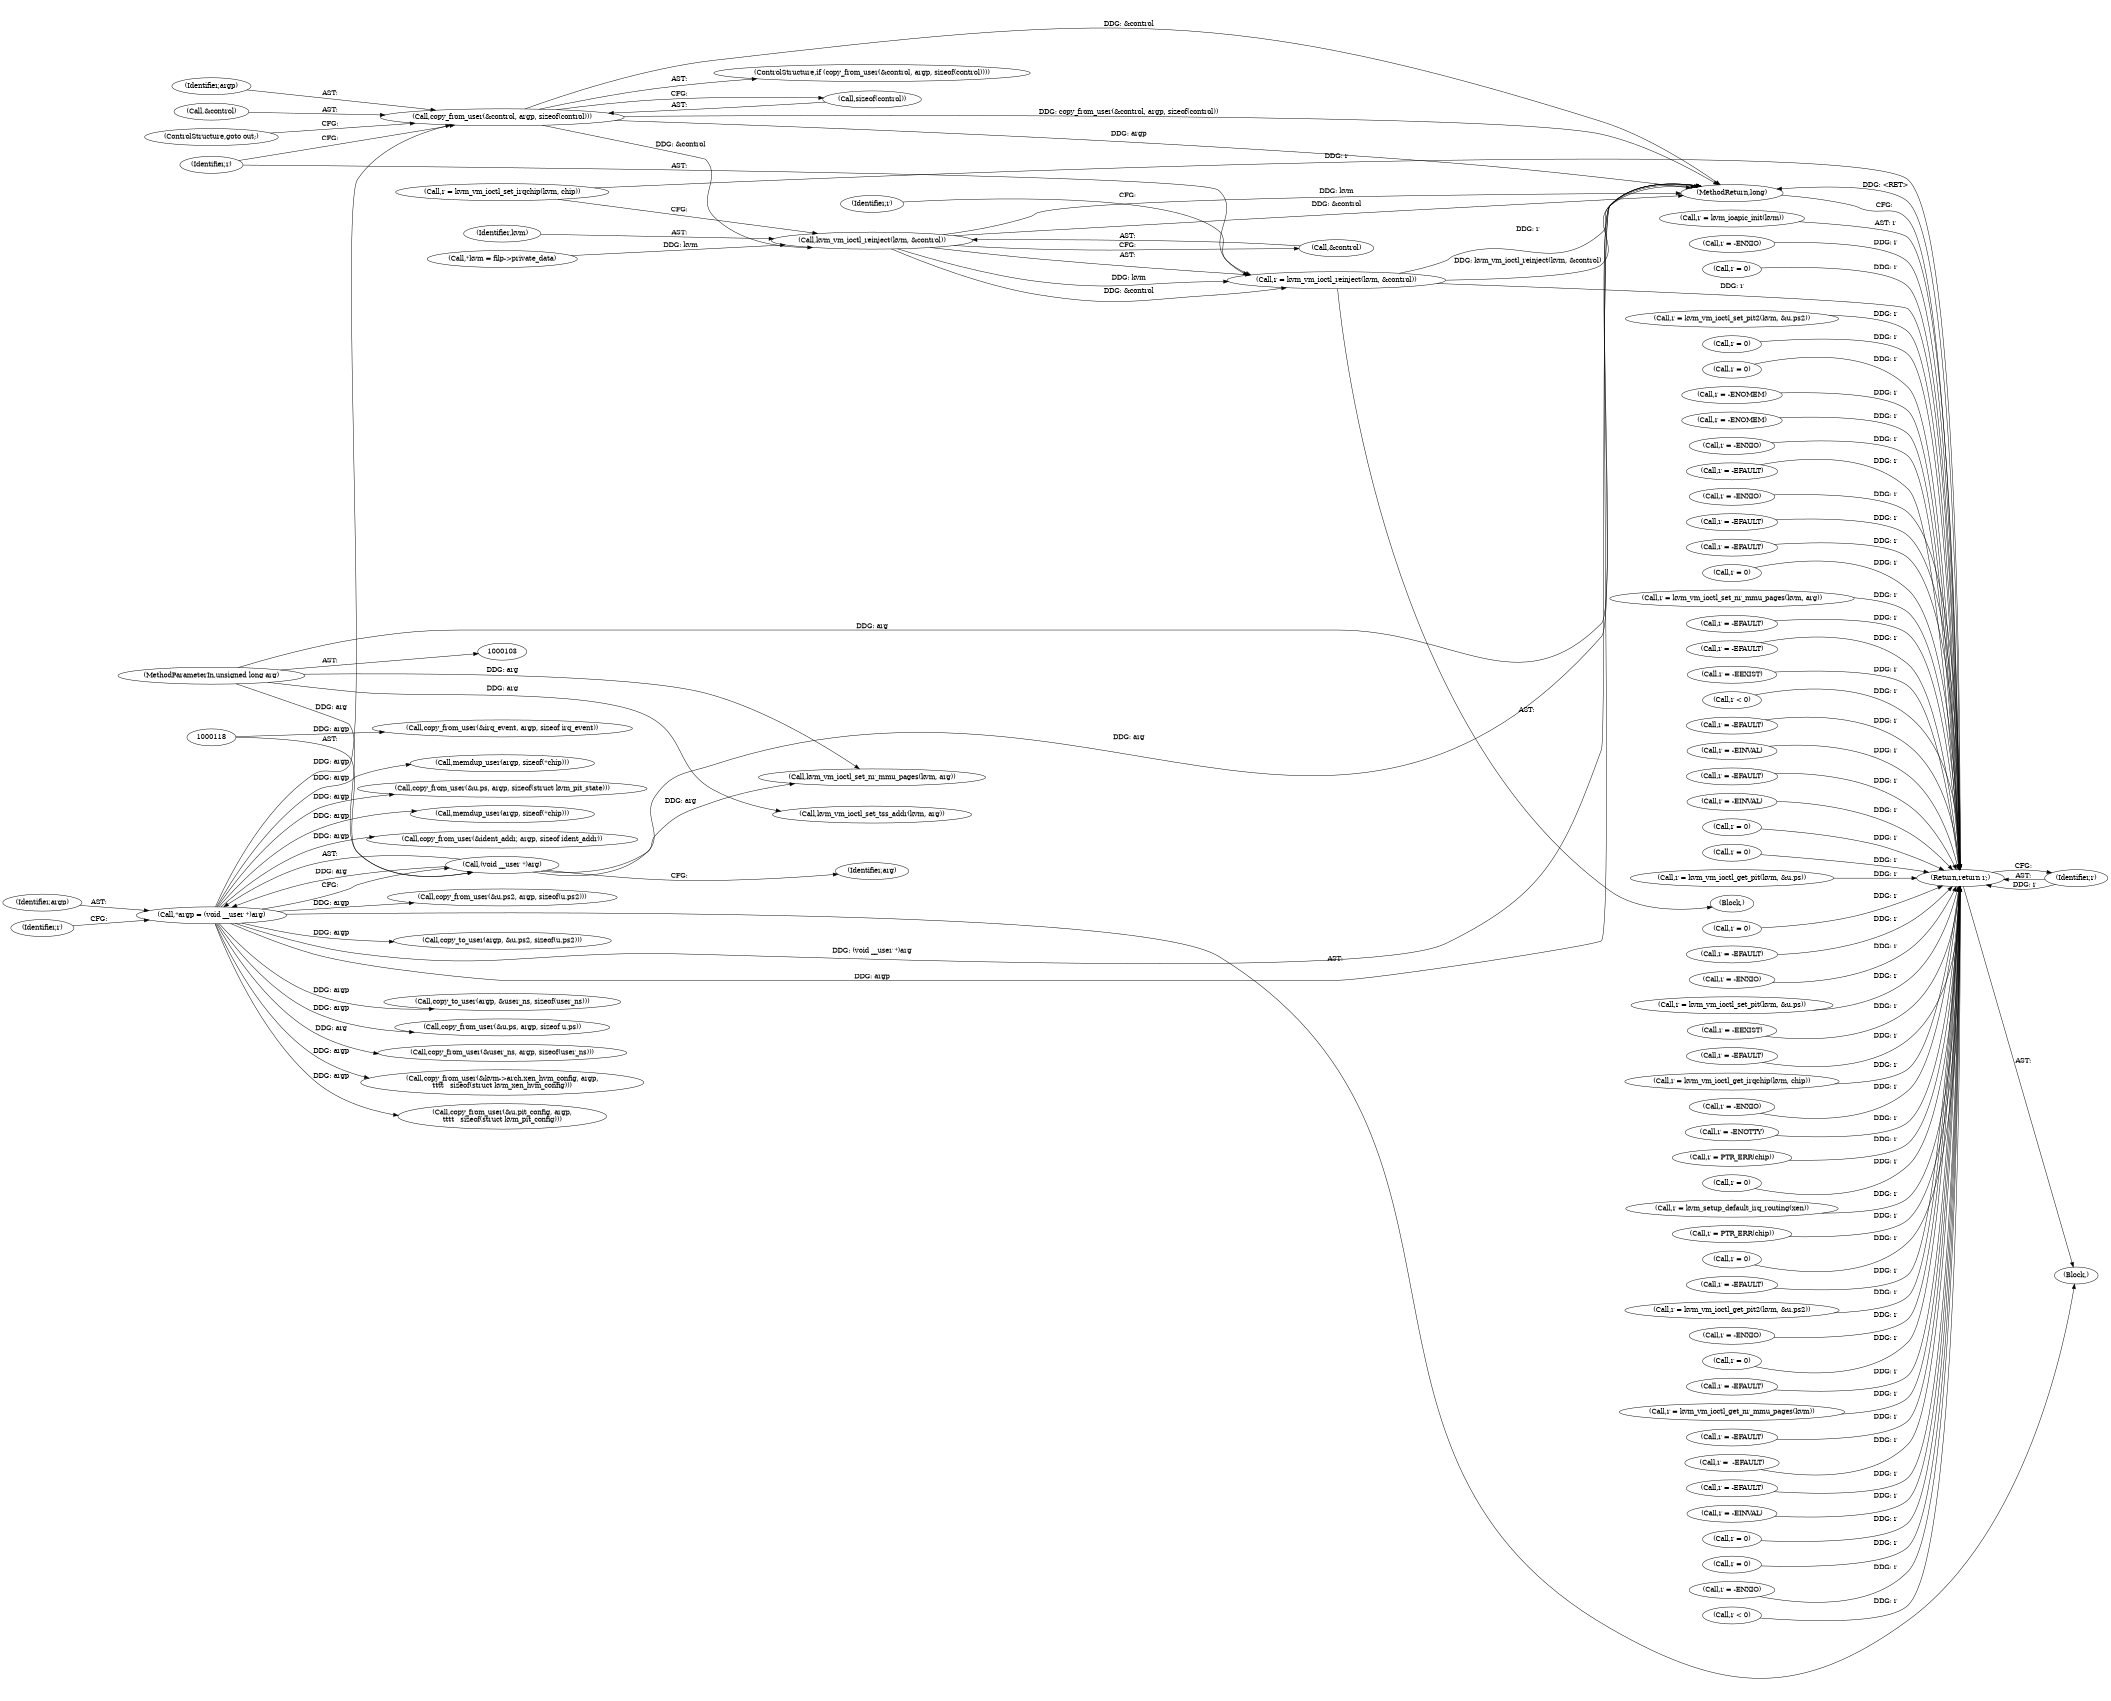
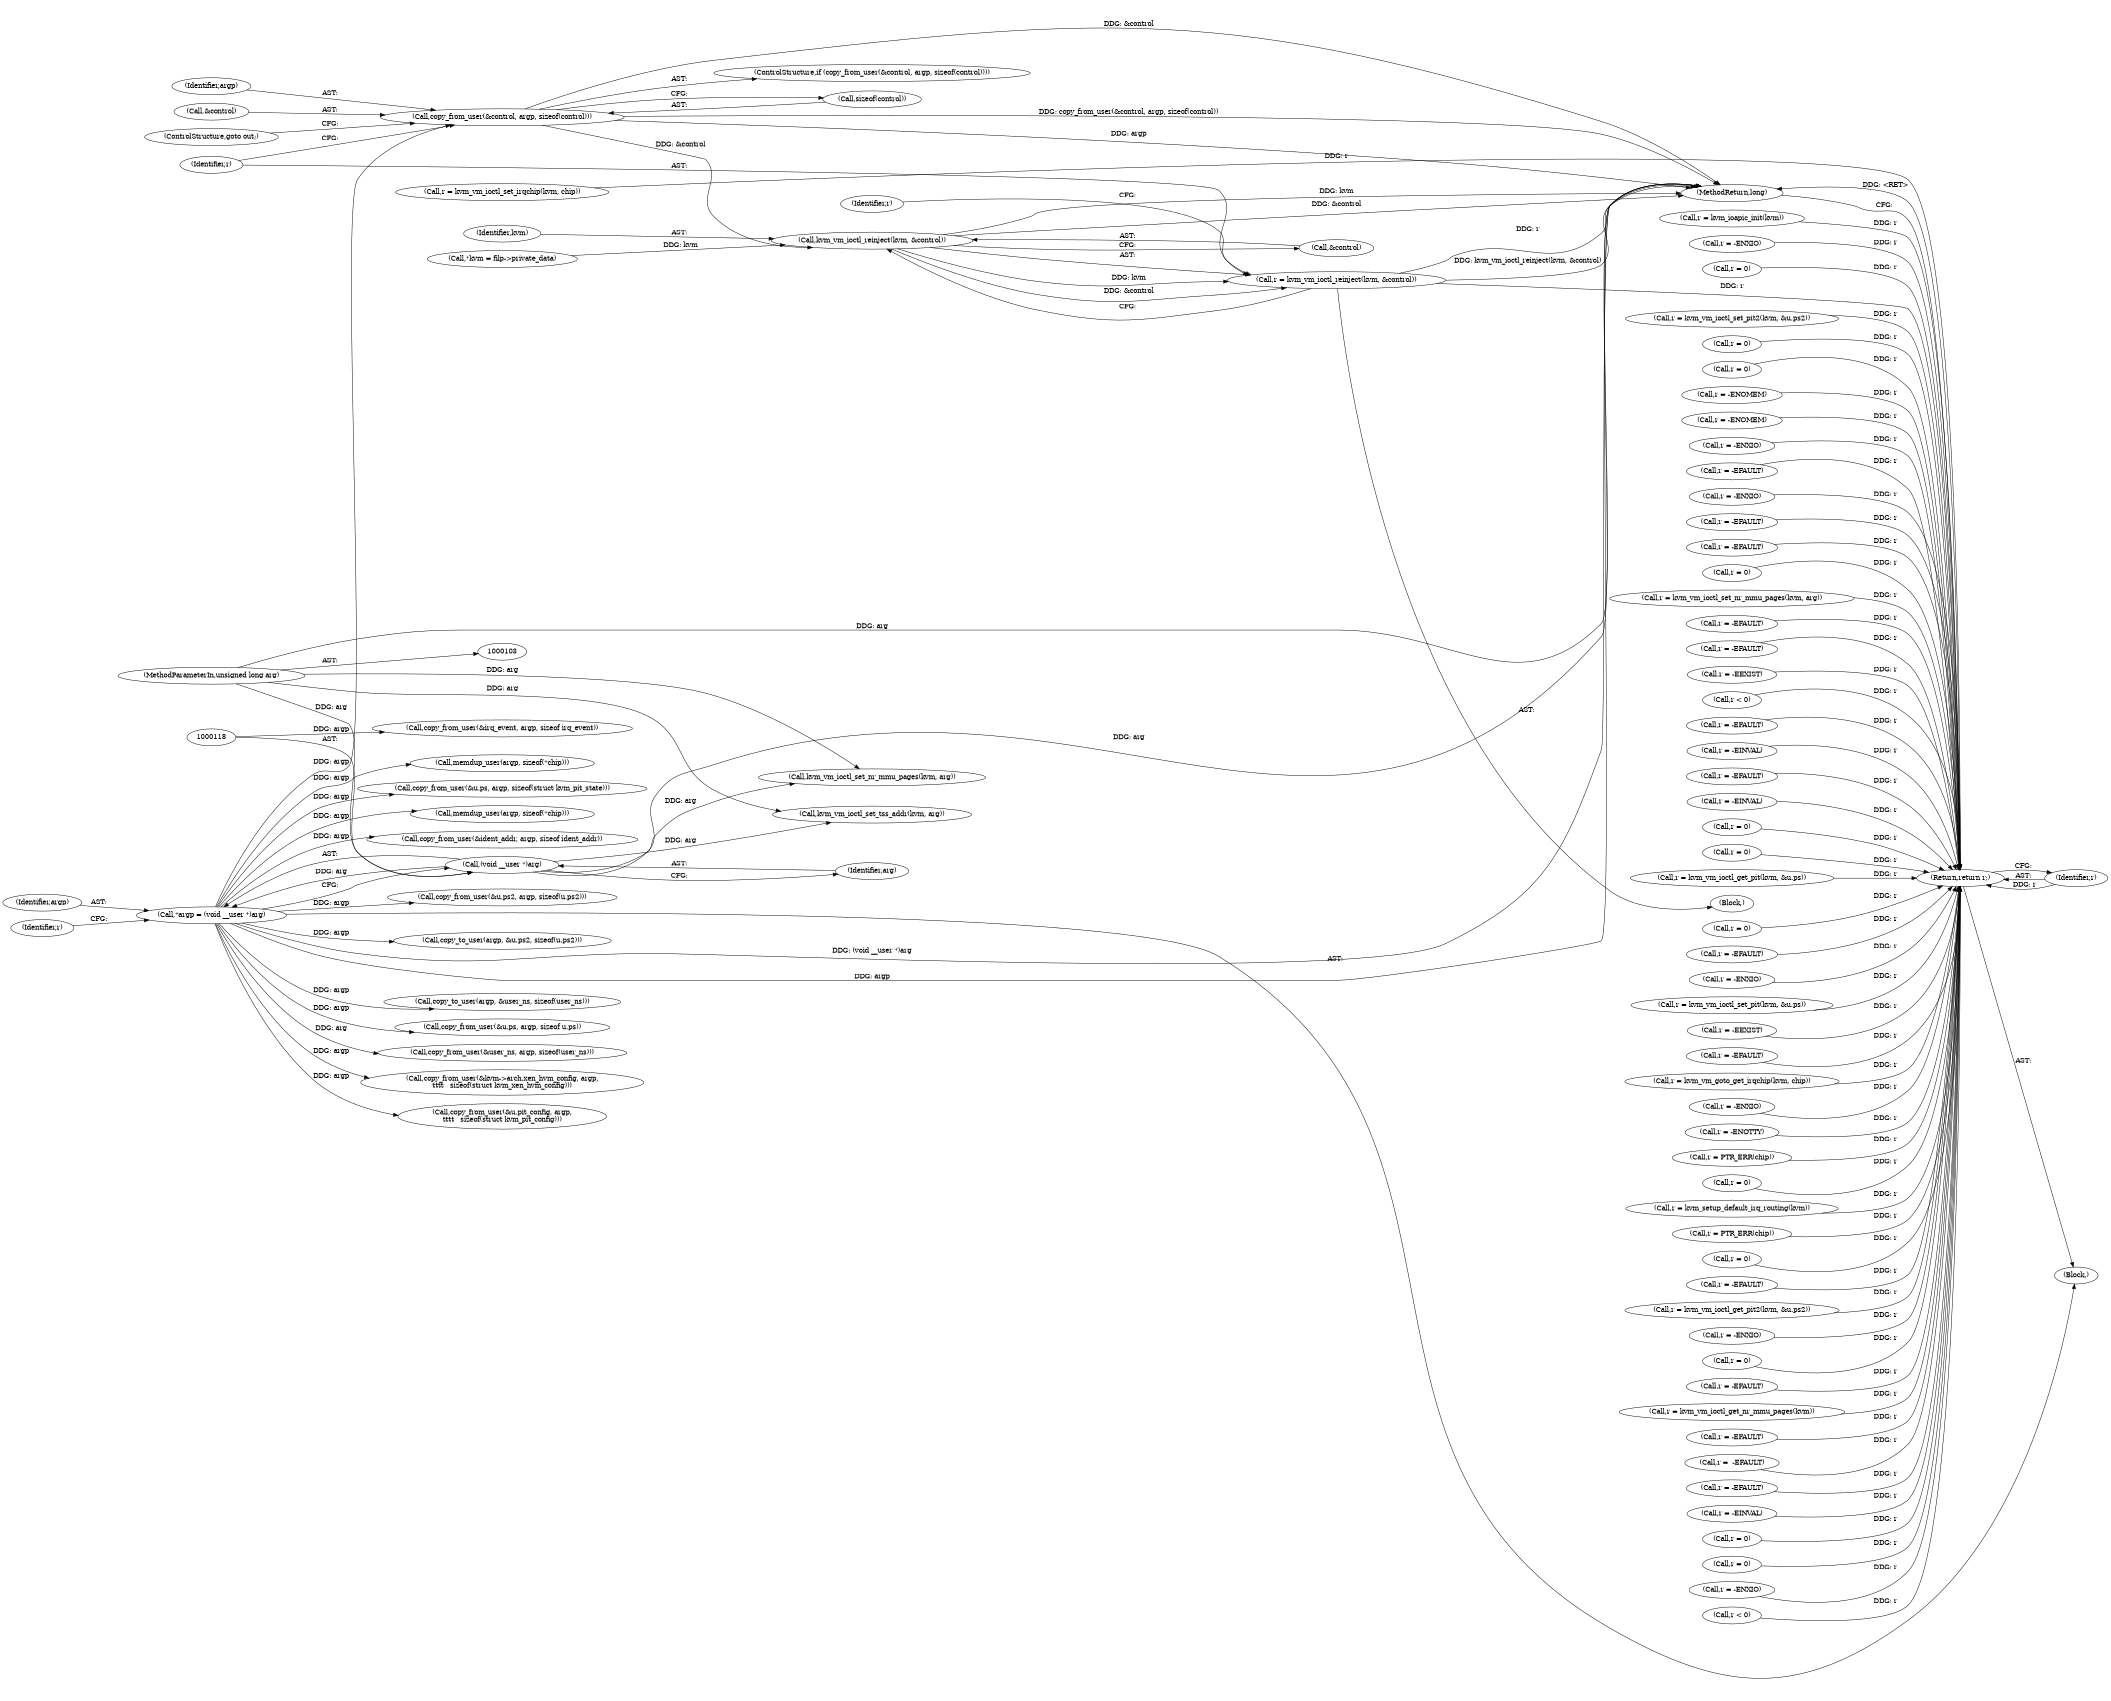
(685, 216) -> (1096, 319)
(1885, 223) -> (1885, 223)
none -> (691, 846)
none -> (699, 868)
(1732, 1082) -> (1732, 1082)
(1732, 1209) -> (1732, 1209)
